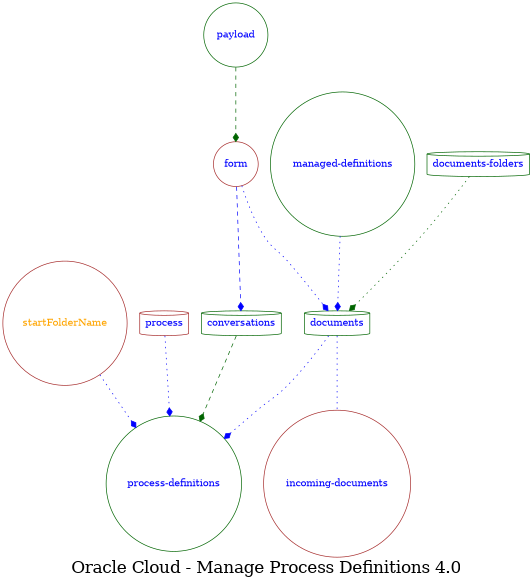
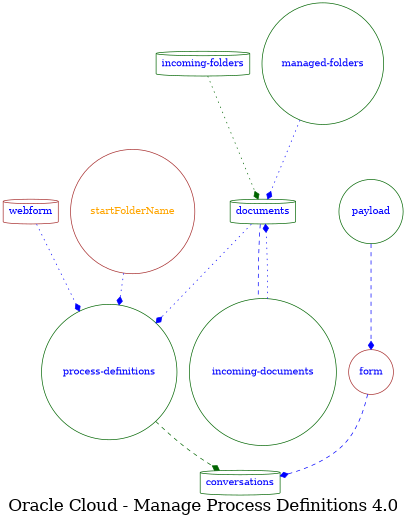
(236, 100) -> (371, 293)
(343, 164) -> (323, 64)
(478, 164) -> (203, 64)
(275, 249) -> (267, 266)
(164, 323) -> (31, 212)
(337, 373) -> (259, 261)
(220, 375) -> (183, 445)
(337, 484) -> (263, 372)
